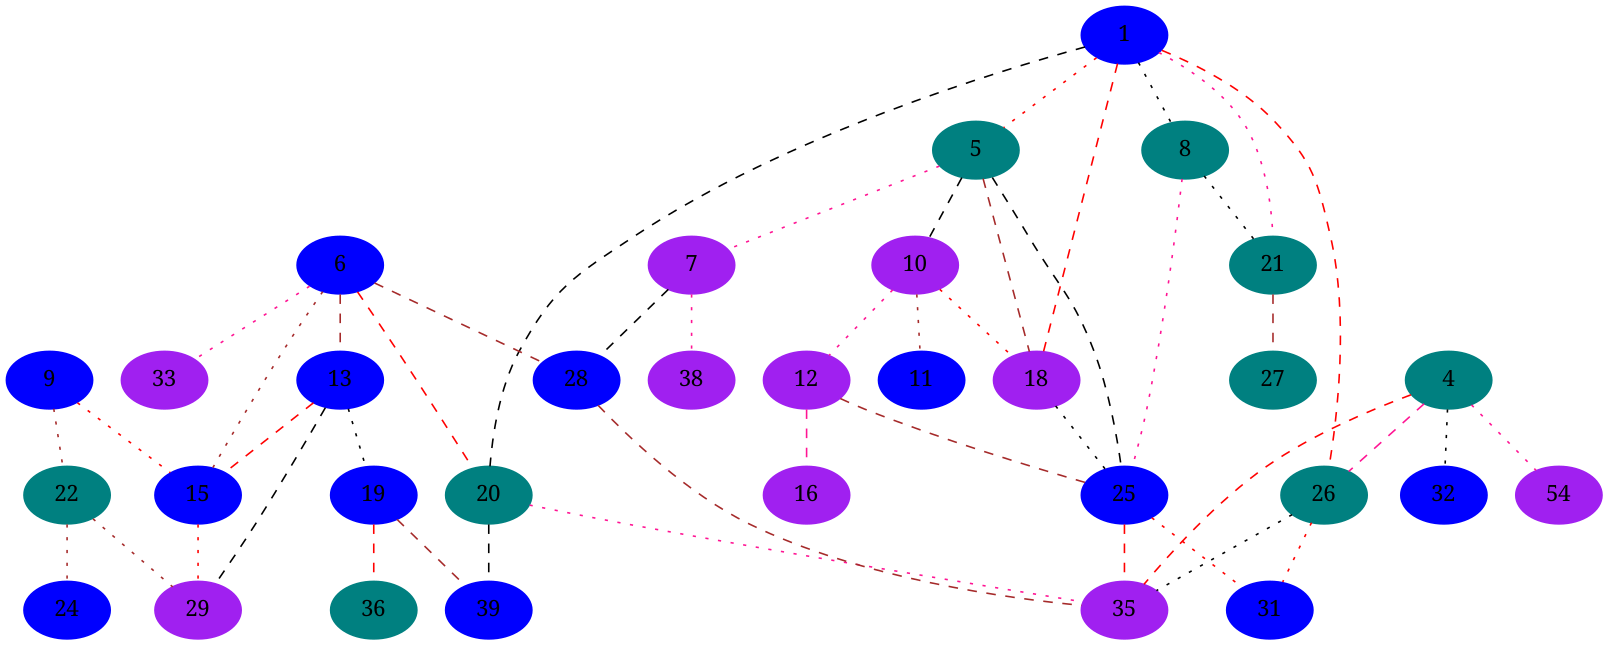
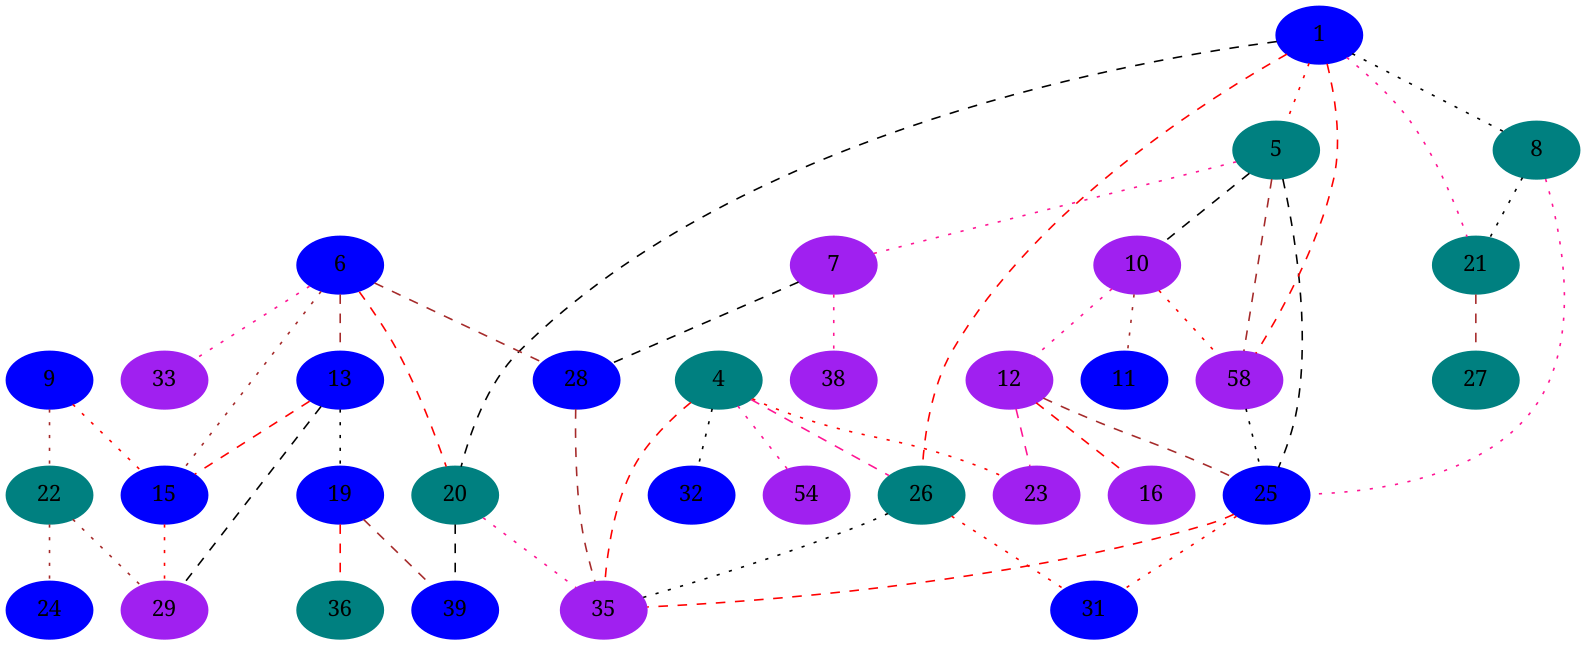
(1037, 380) -> (1239, 380)
(807, 438) -> (1080, 437)
none -> (1037, 495)
